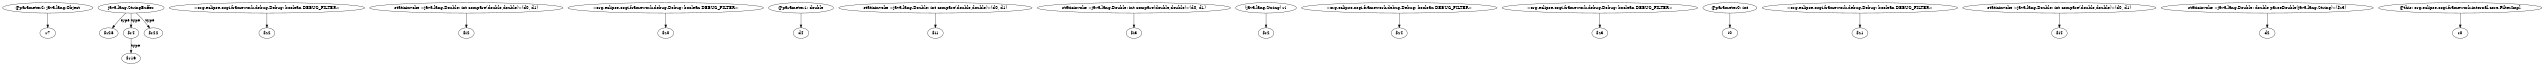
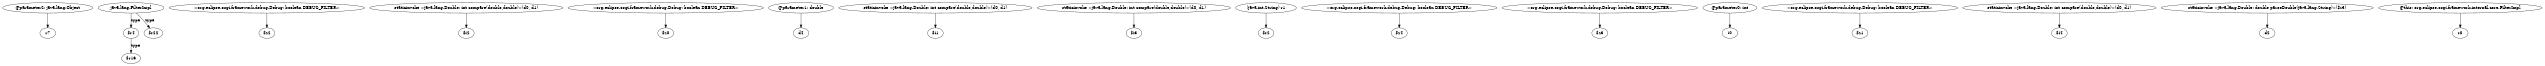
(131, 8) -> (131, 8)
(1266, 8) -> (1266, 8)
(109, 33) -> none
